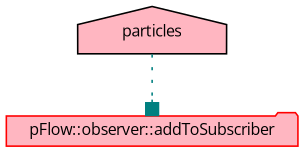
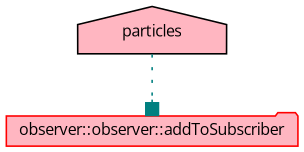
(152, 131) -> (152, 131)
